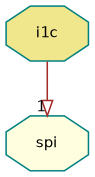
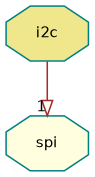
(47, 34) -> (47, 34)
